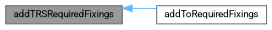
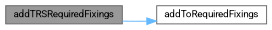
(144, 8) -> (135, 21)
